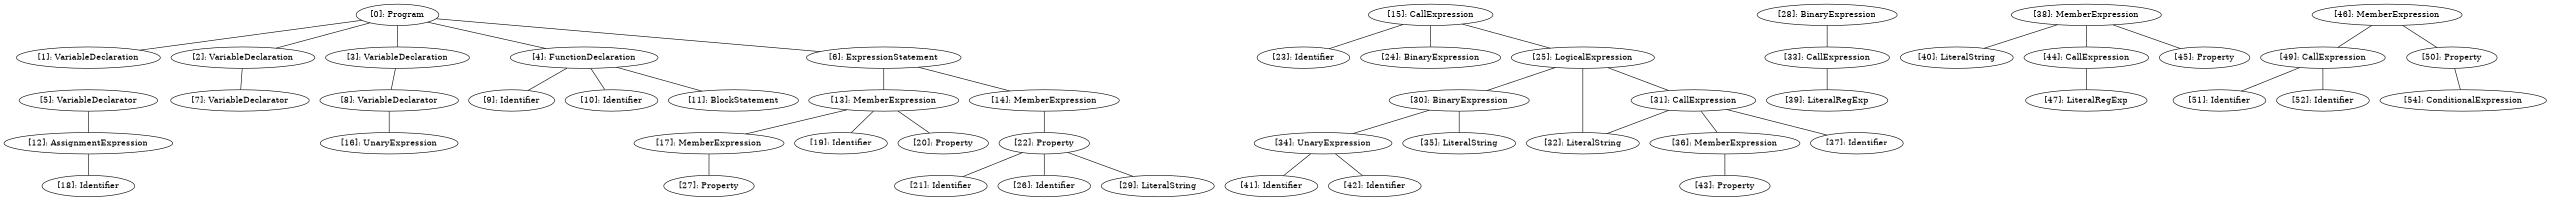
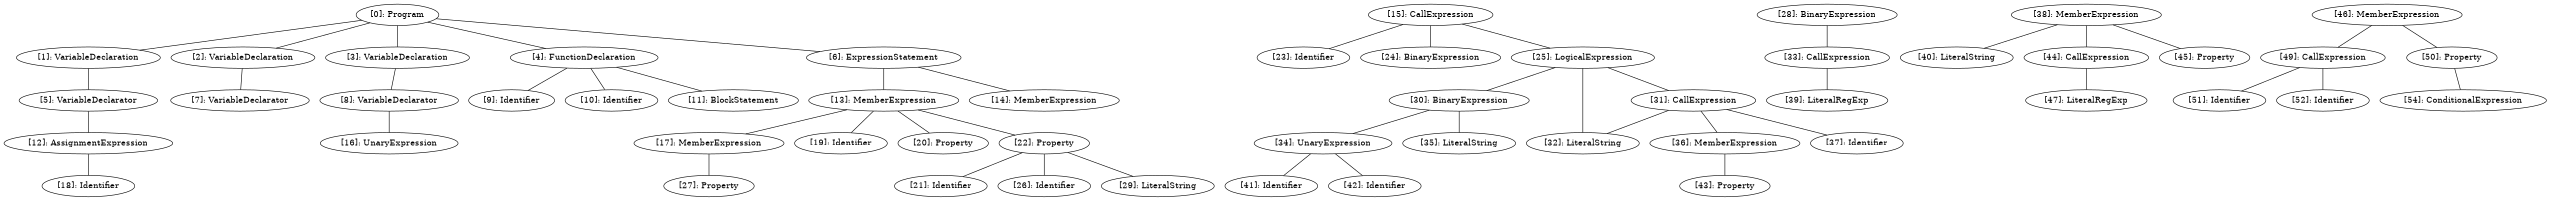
none -> (88, 79)
(1044, 122) -> (967, 123)
